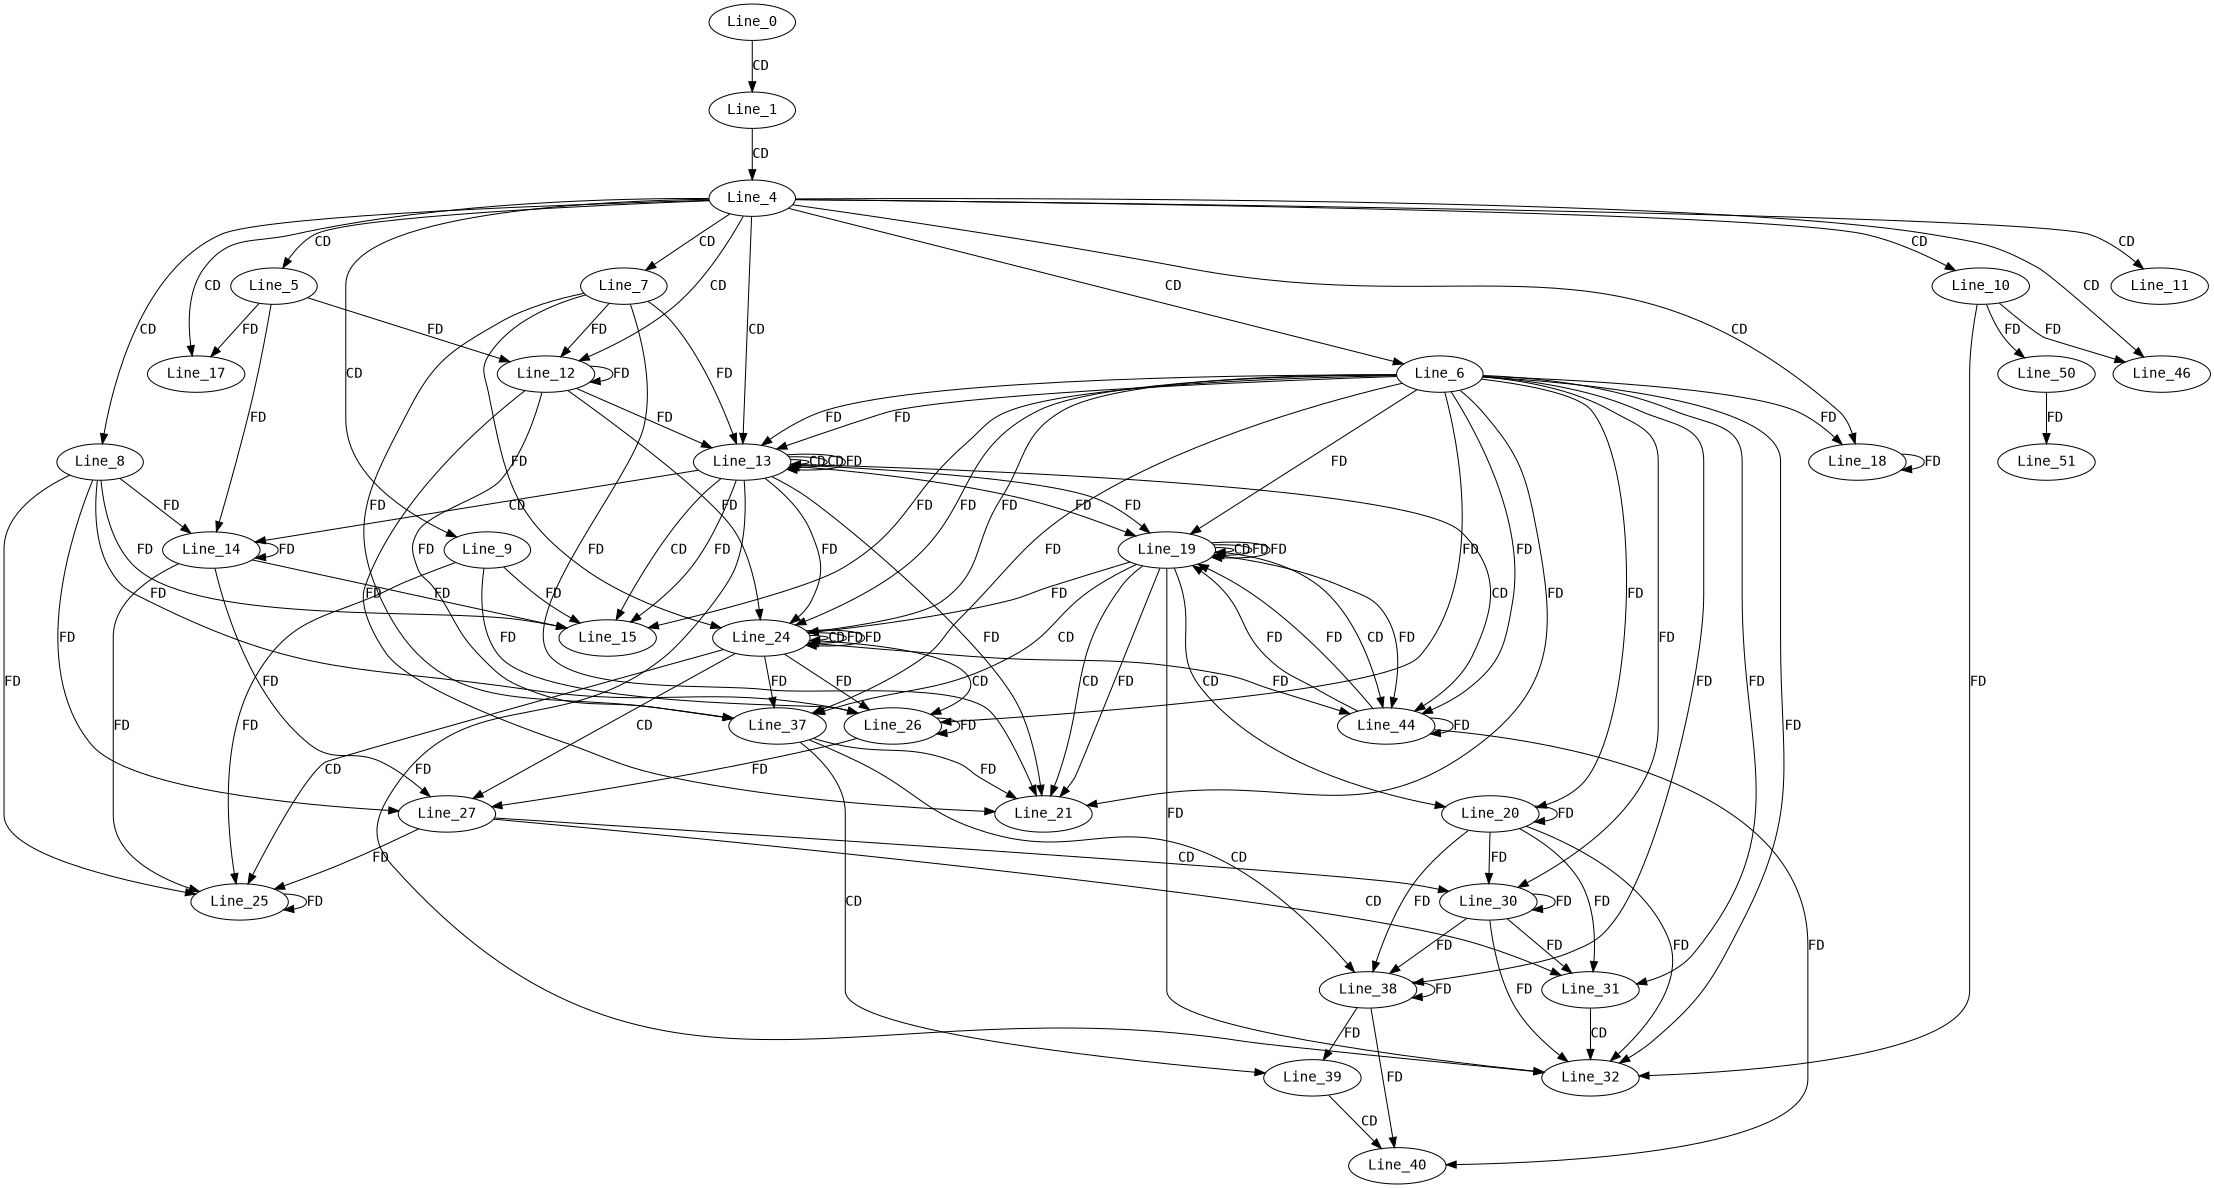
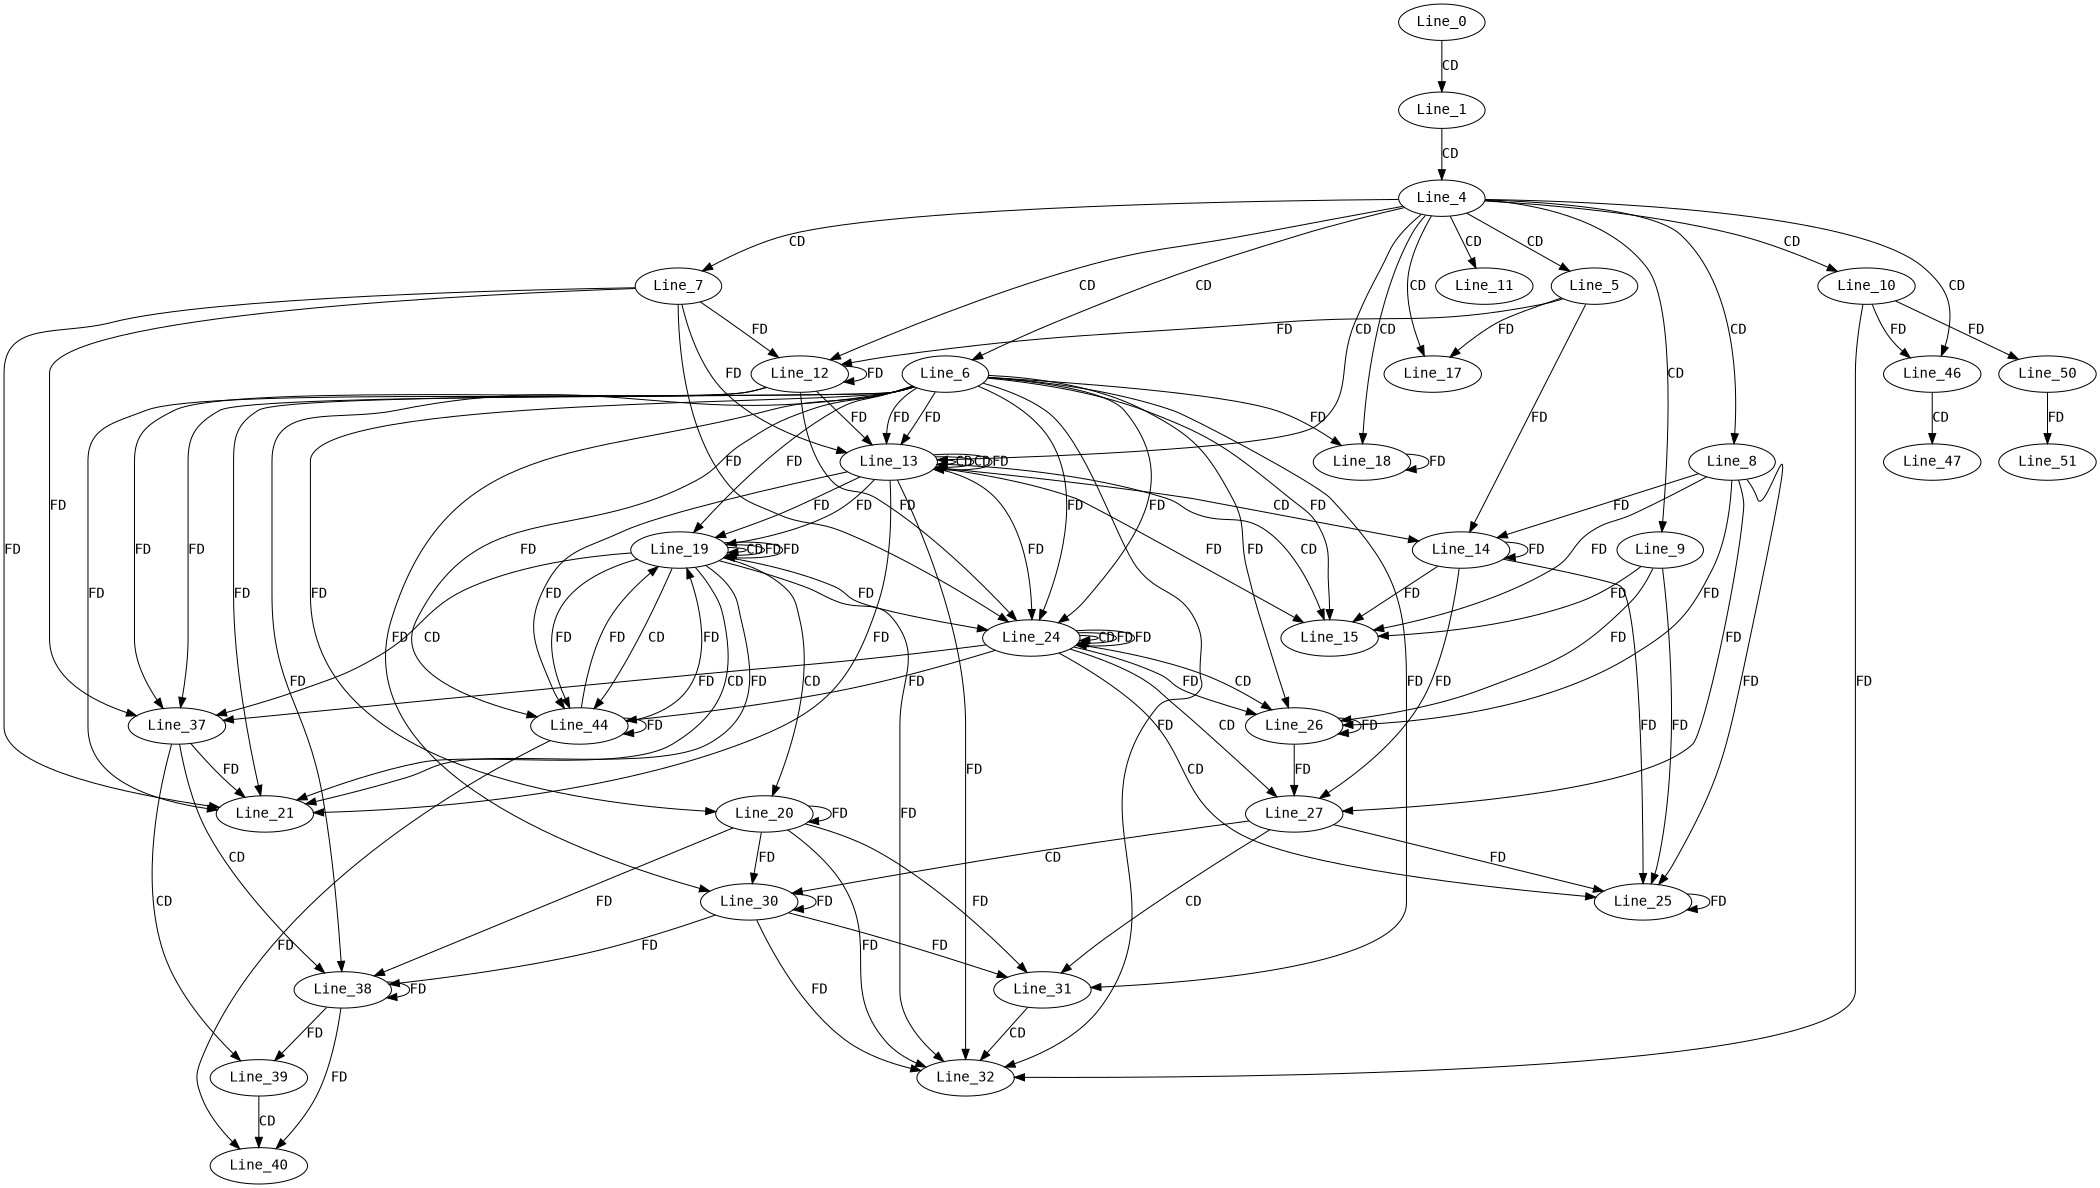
none -> (1932, 462)
(1500, 594) -> (554, 594)
